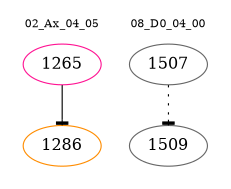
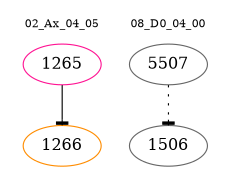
(168, 64) -> (168, 64)
(62, 146) -> (62, 146)
(168, 146) -> (168, 146)
